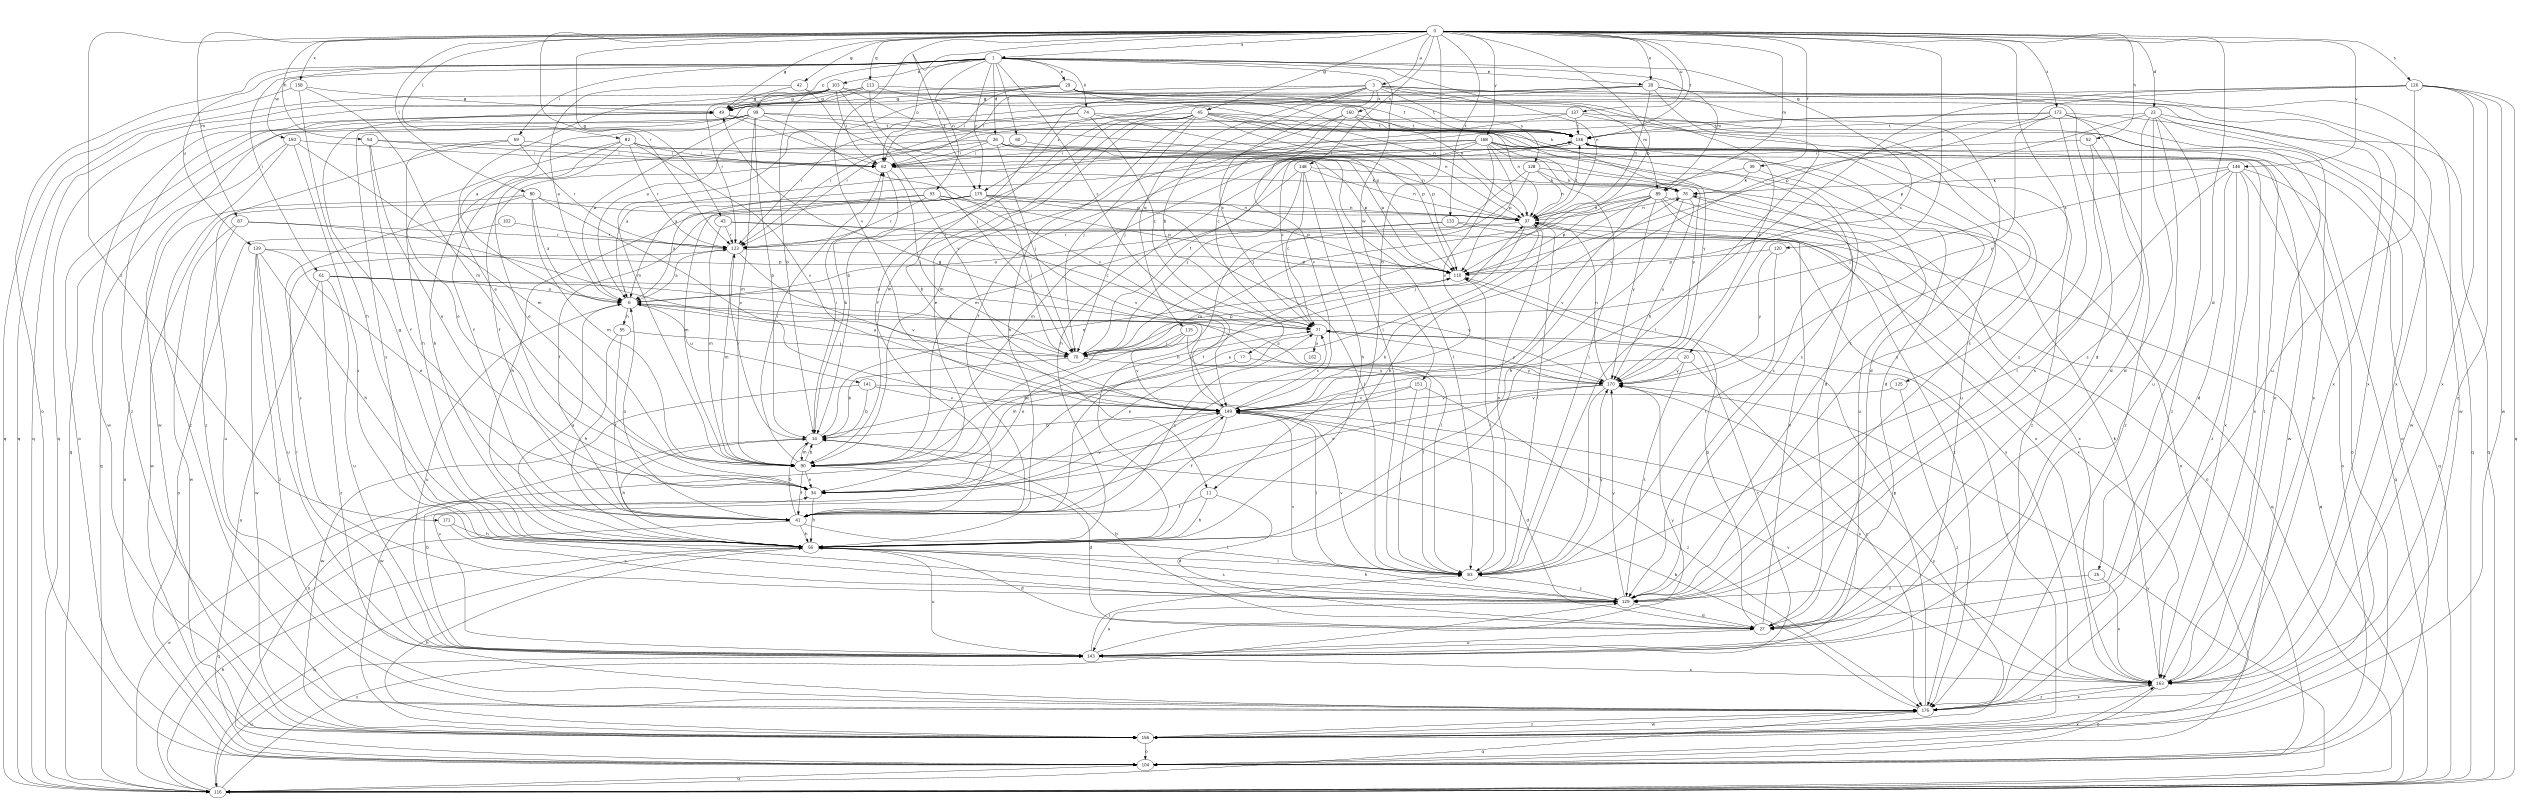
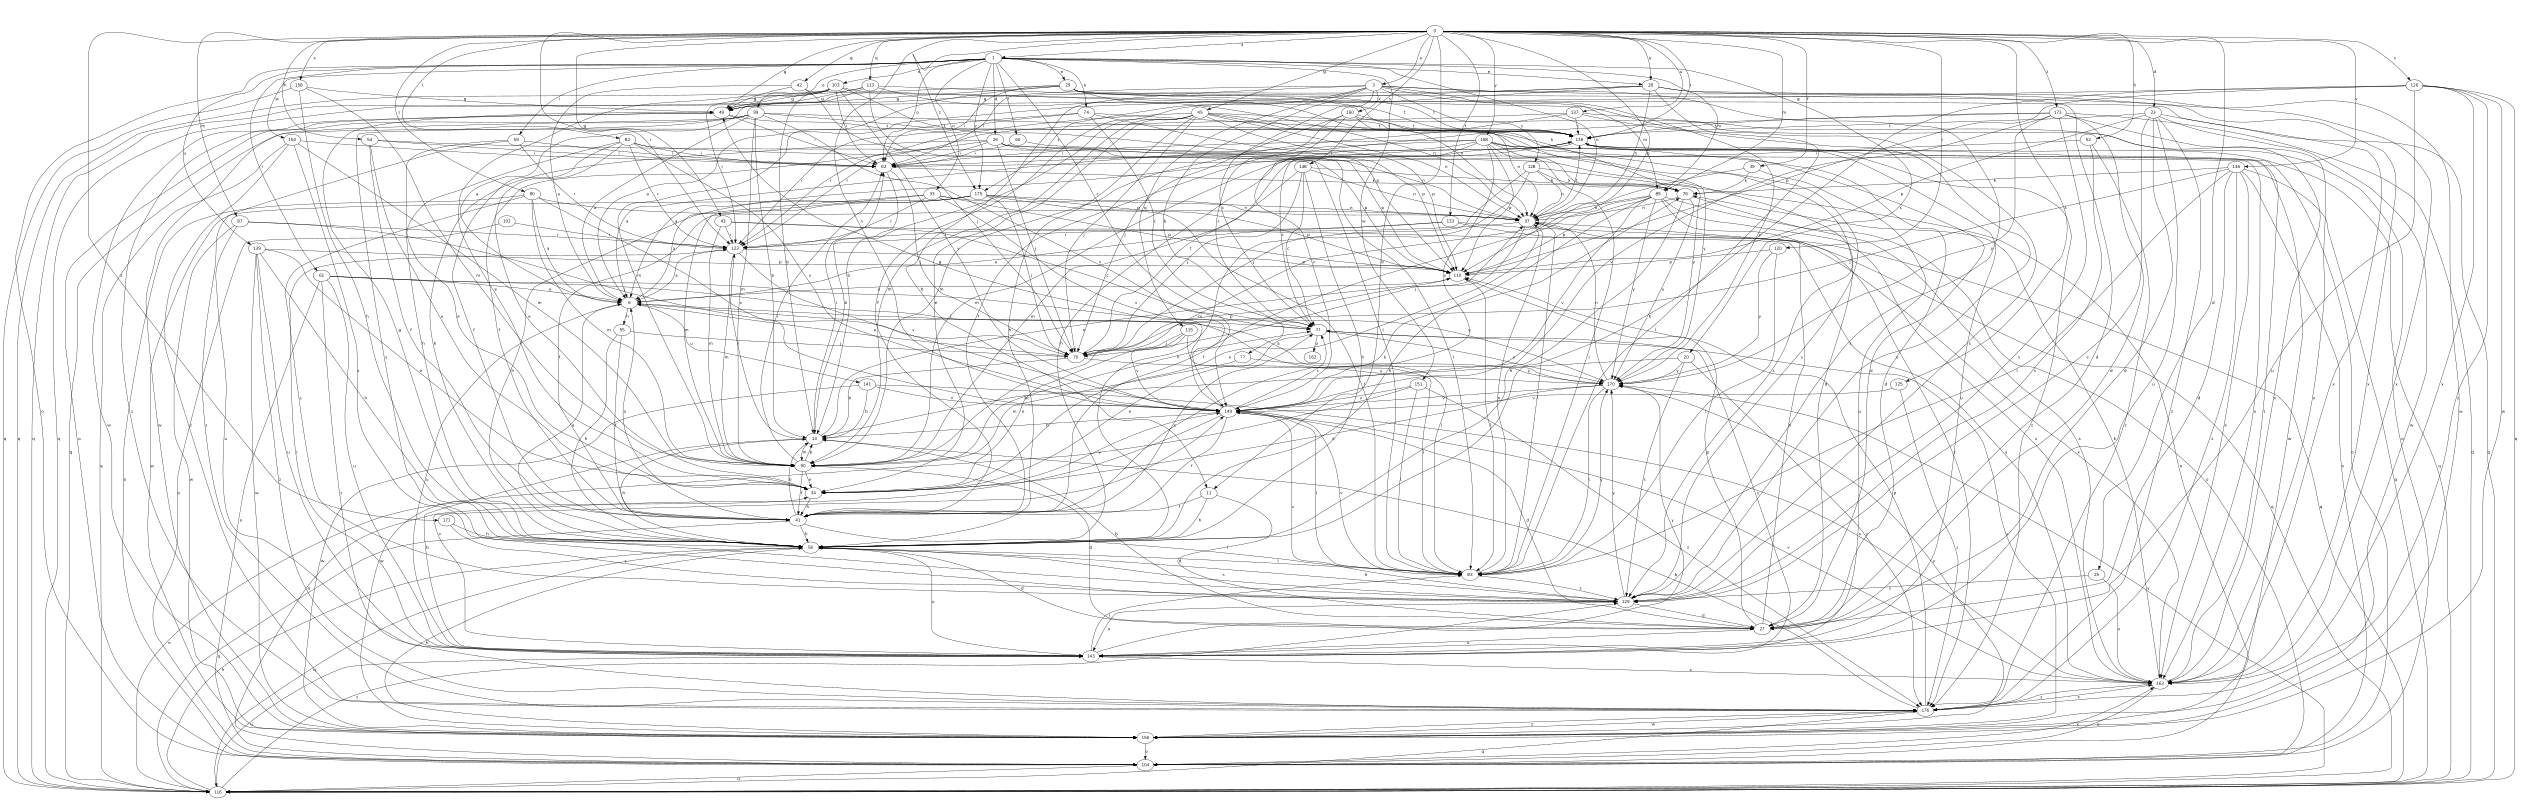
(812, 519) -> (806, 506)
